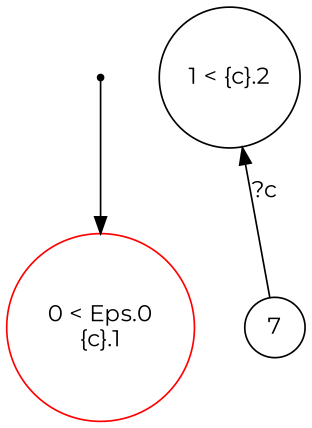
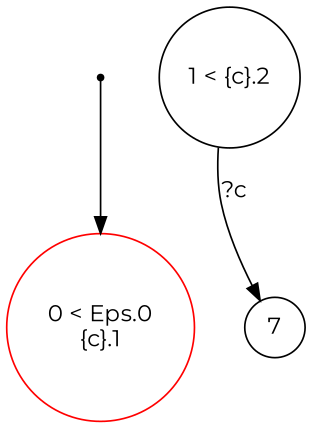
(258, 231) -> (225, 219)
